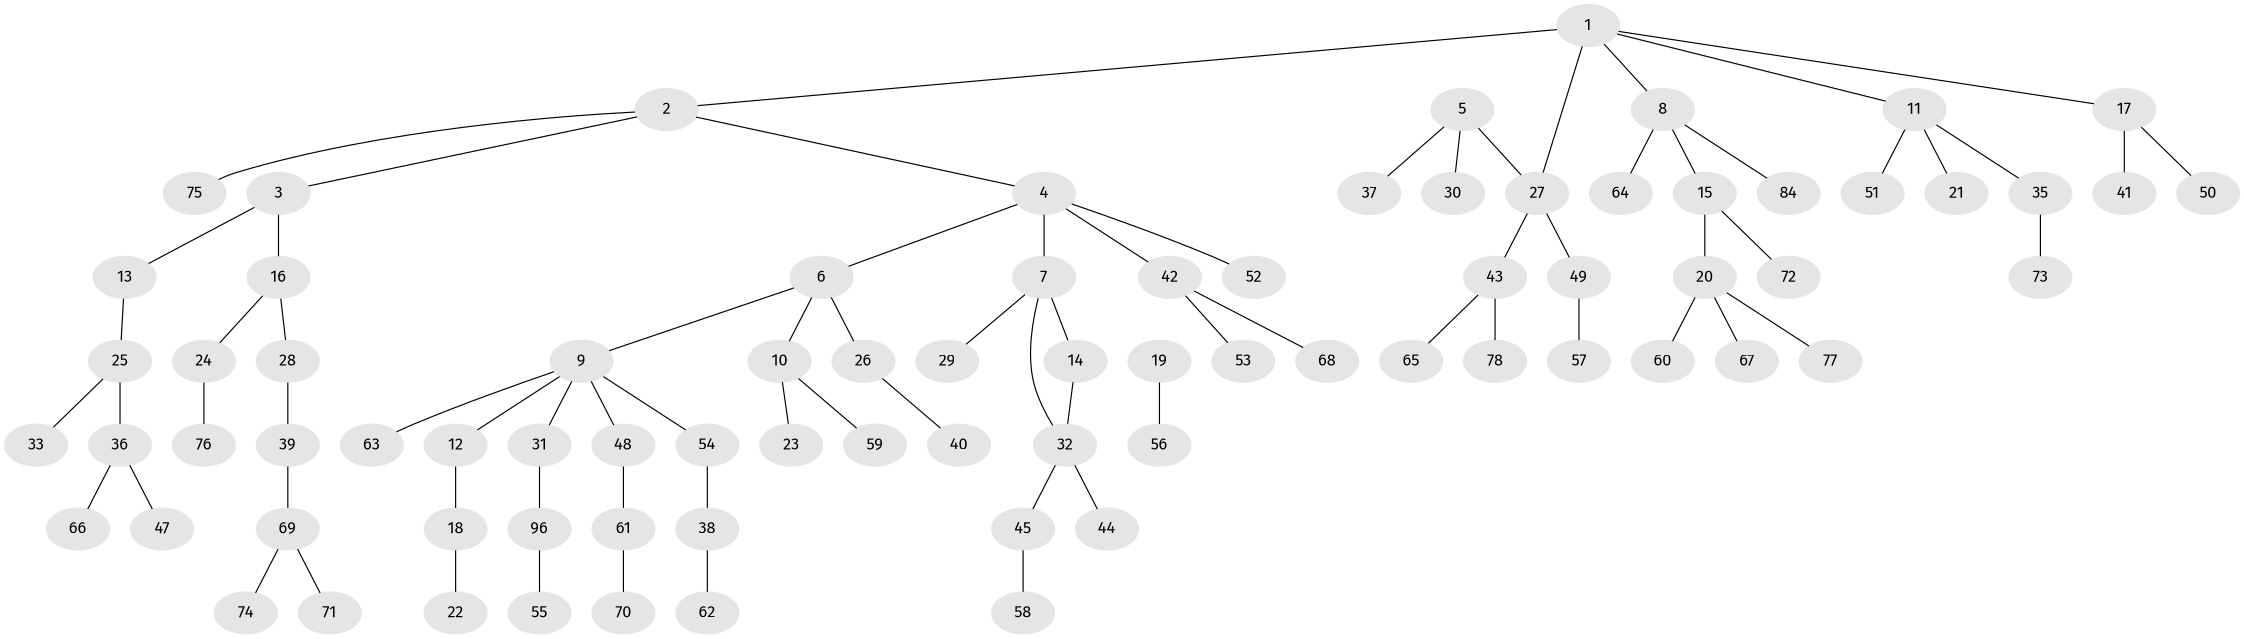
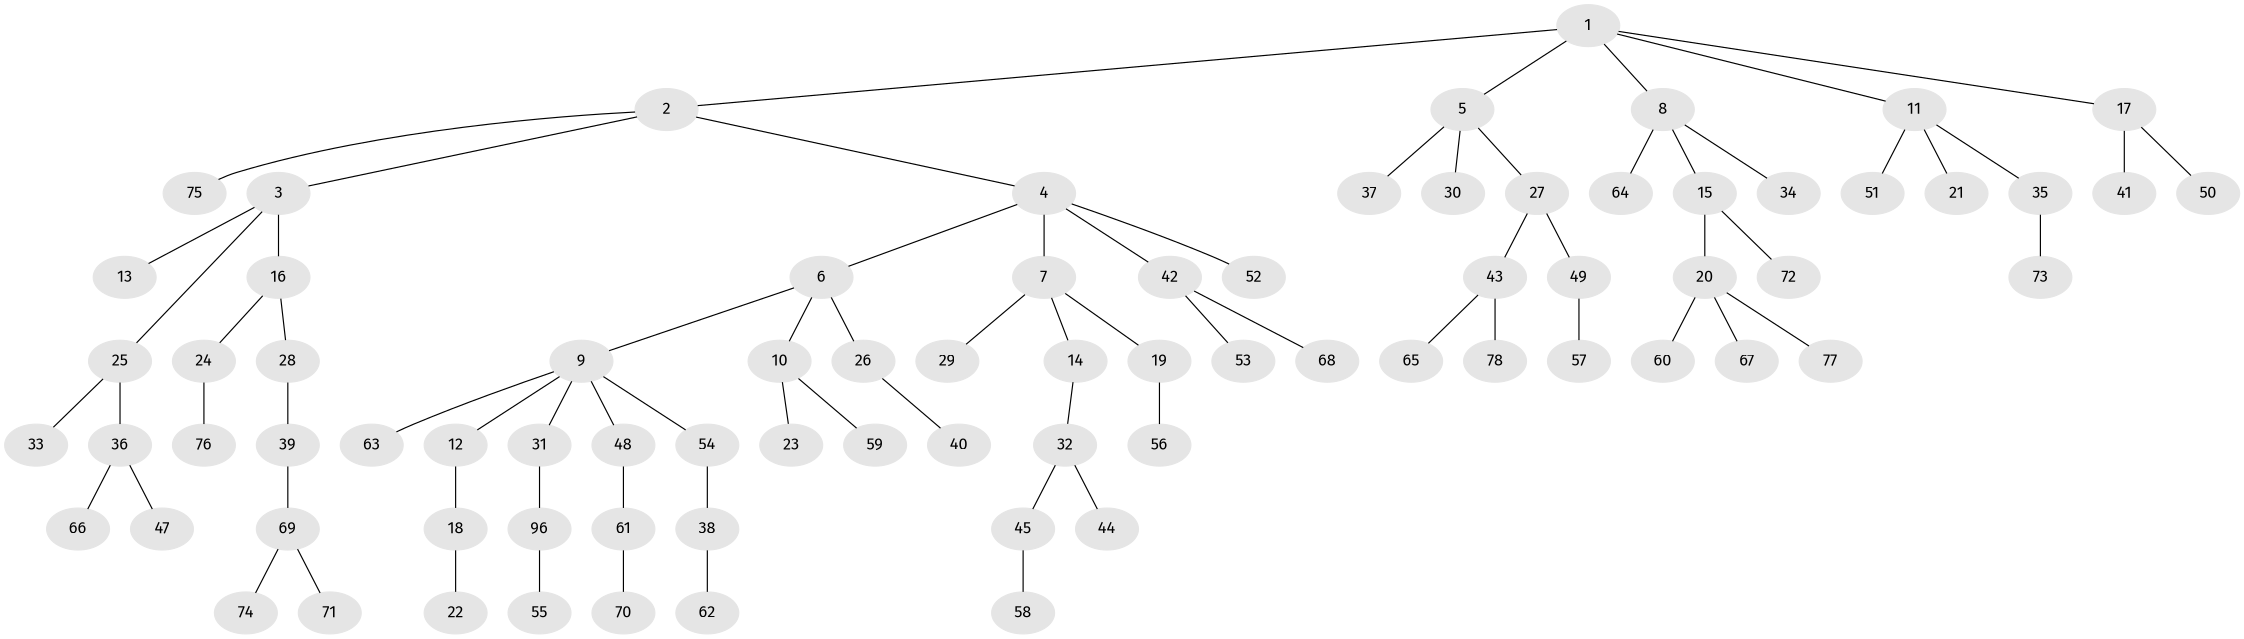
(1563, 110) -> (1525, 68)
(1789, 193) -> (1789, 193)
(122, 319) -> (199, 277)
(1031, 364) -> (1102, 319)
